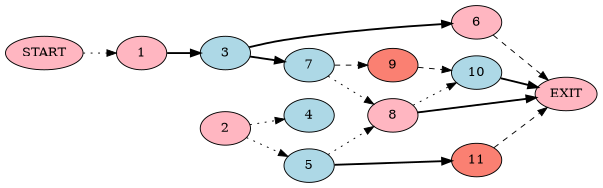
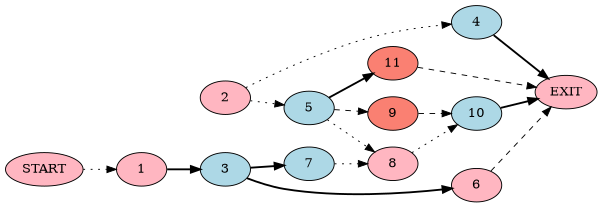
(346, 65) -> (346, 110)
(472, 106) -> (517, 54)
